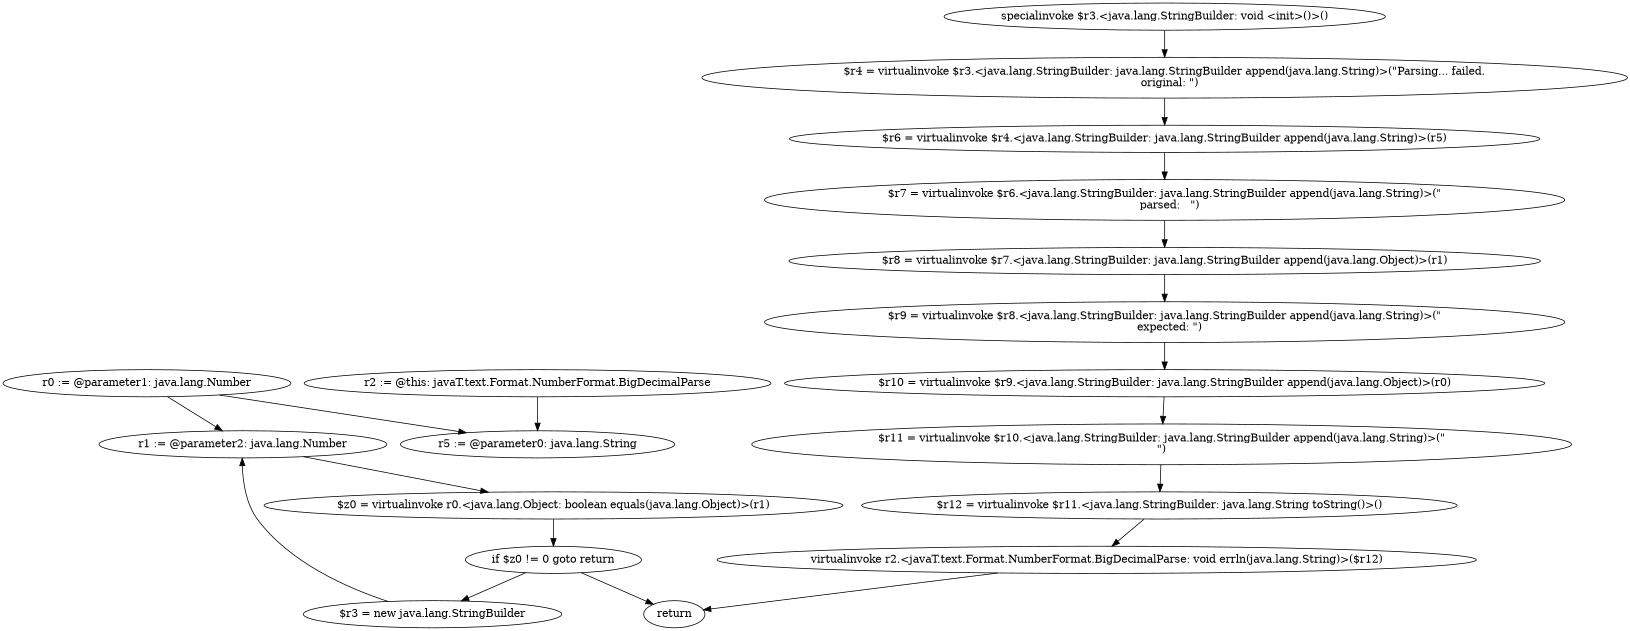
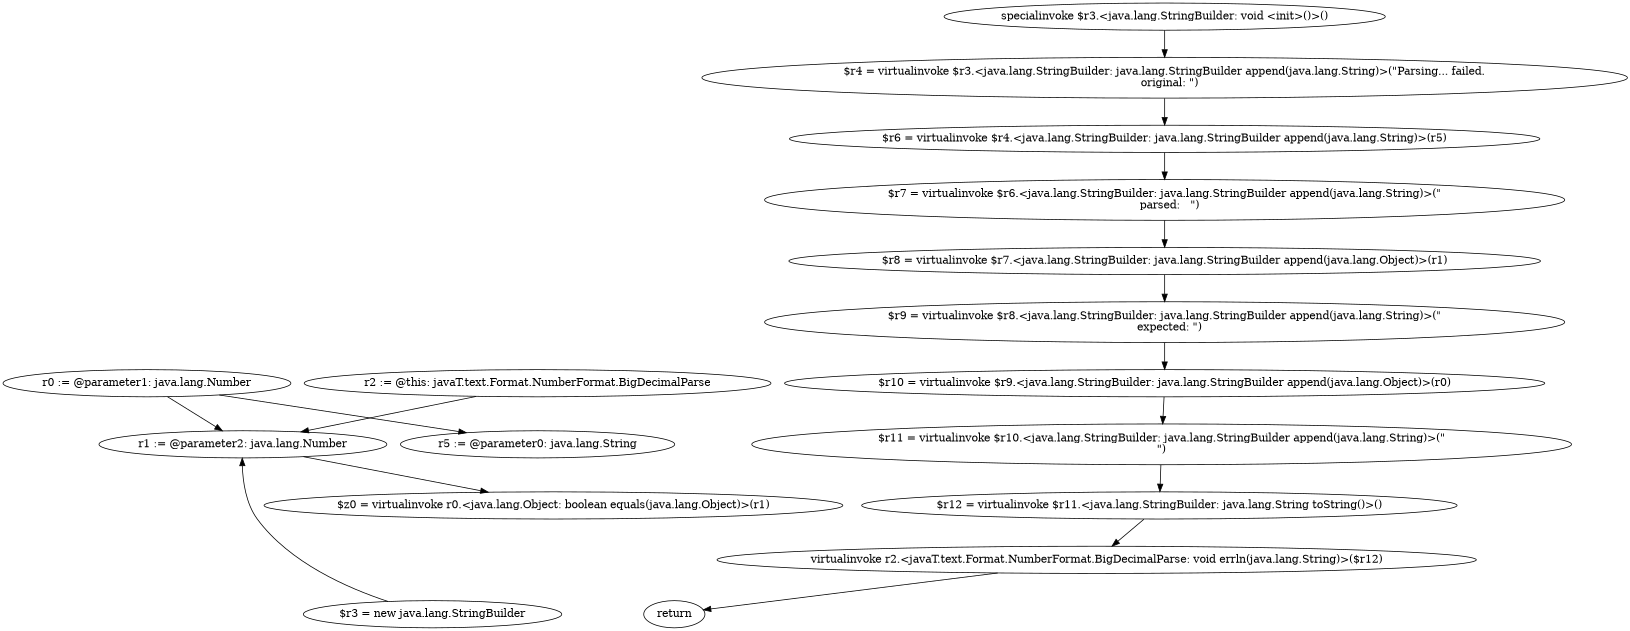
(538, 410) -> (392, 413)
(553, 560) -> none
